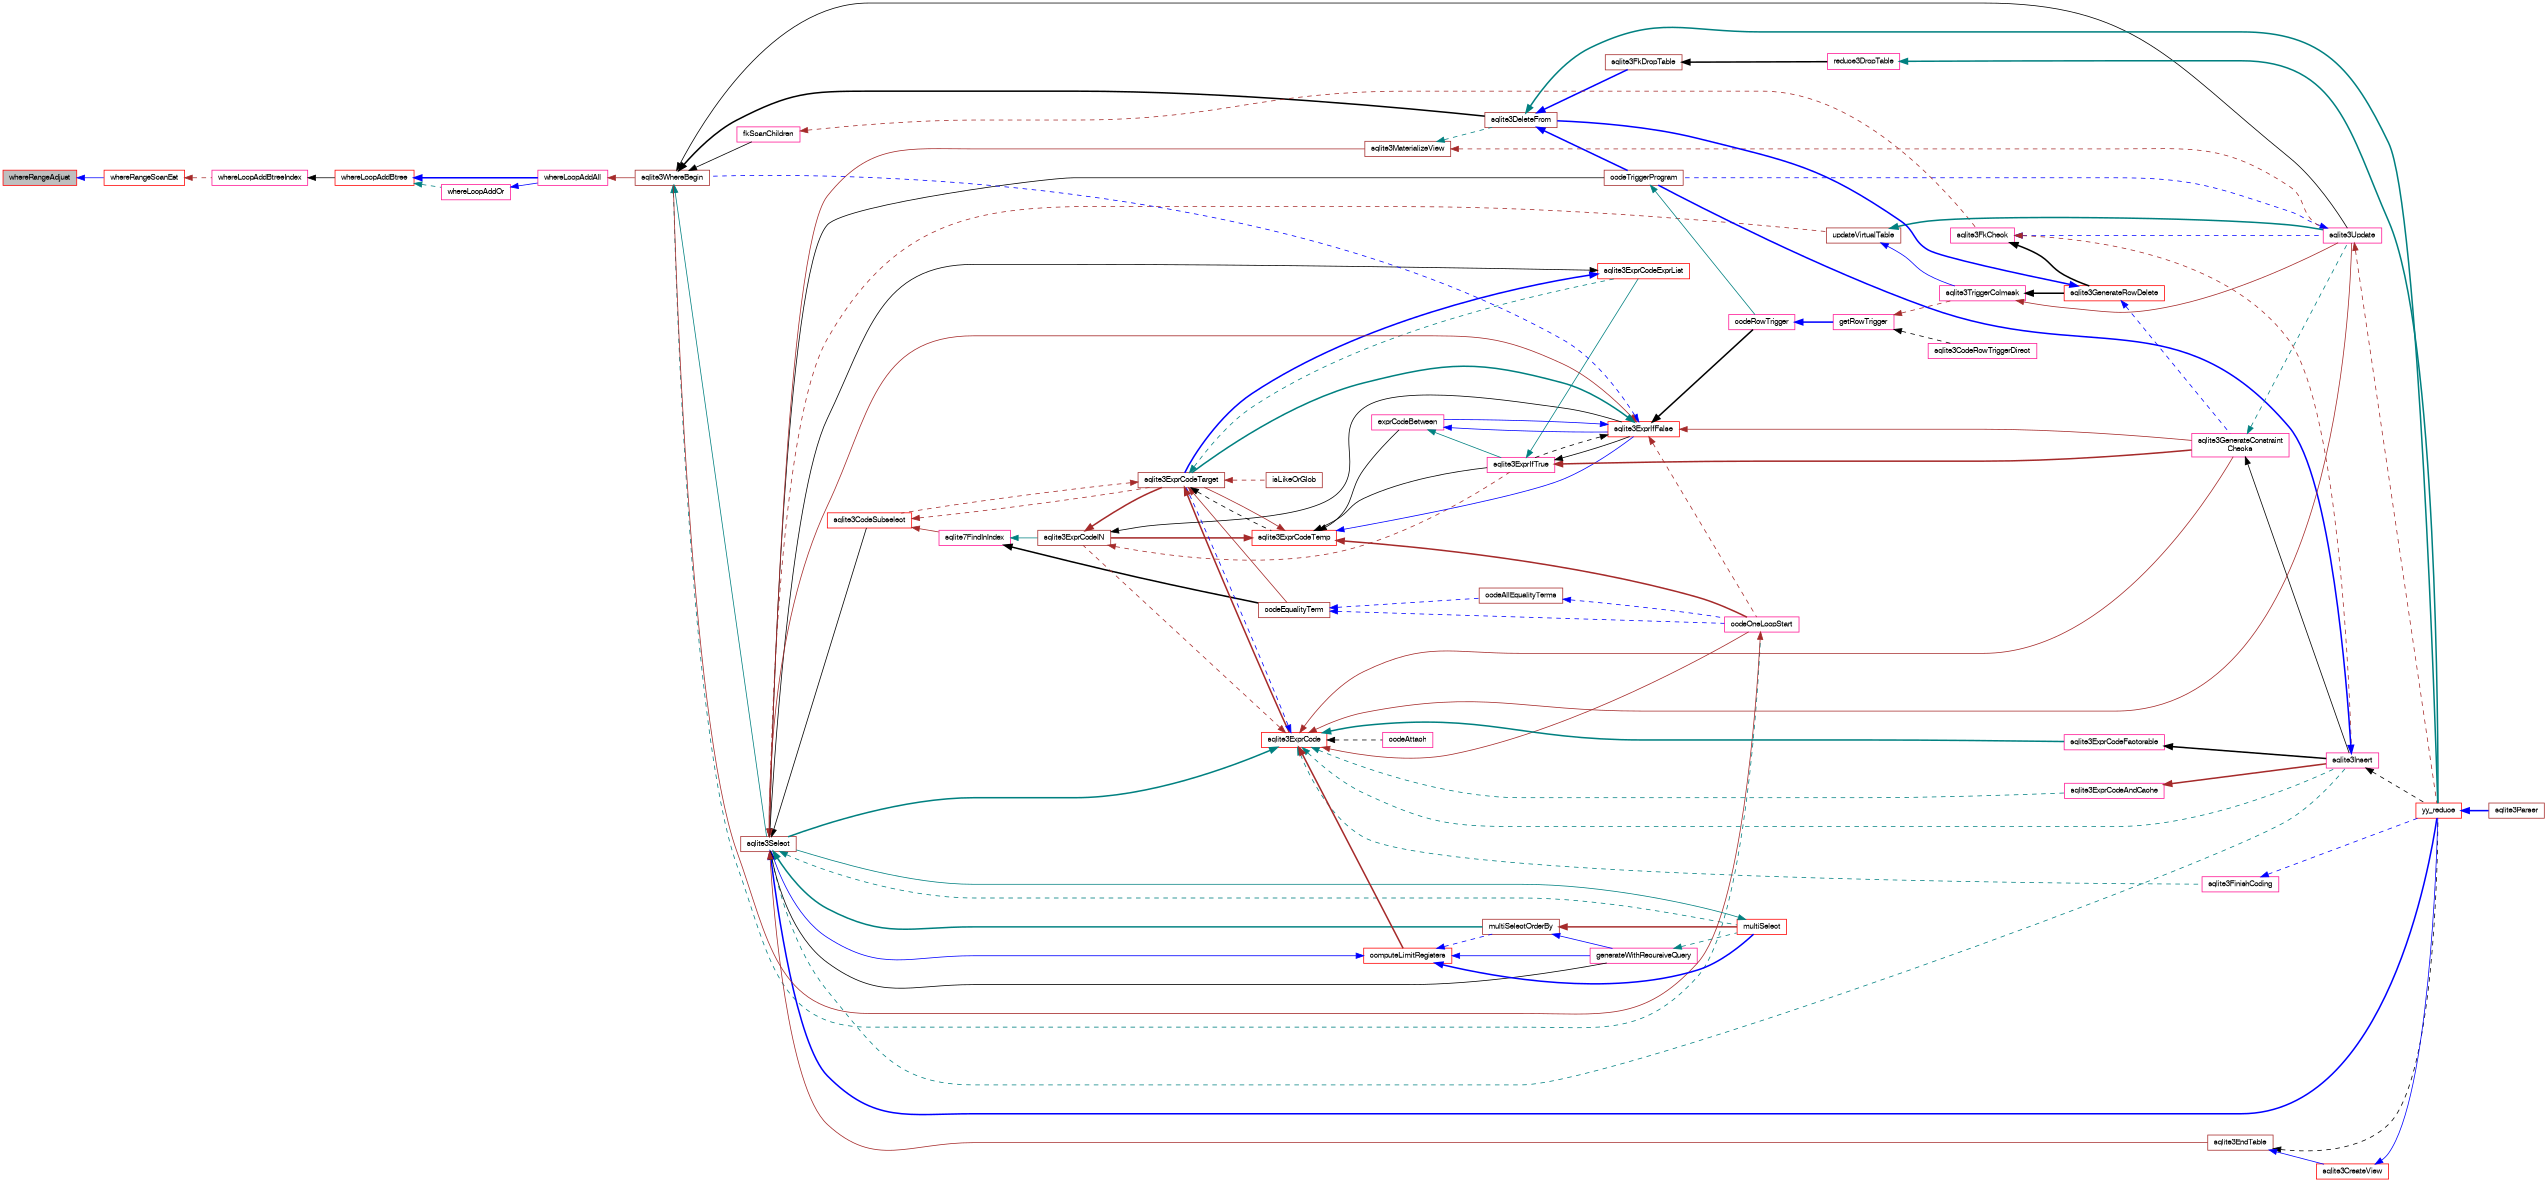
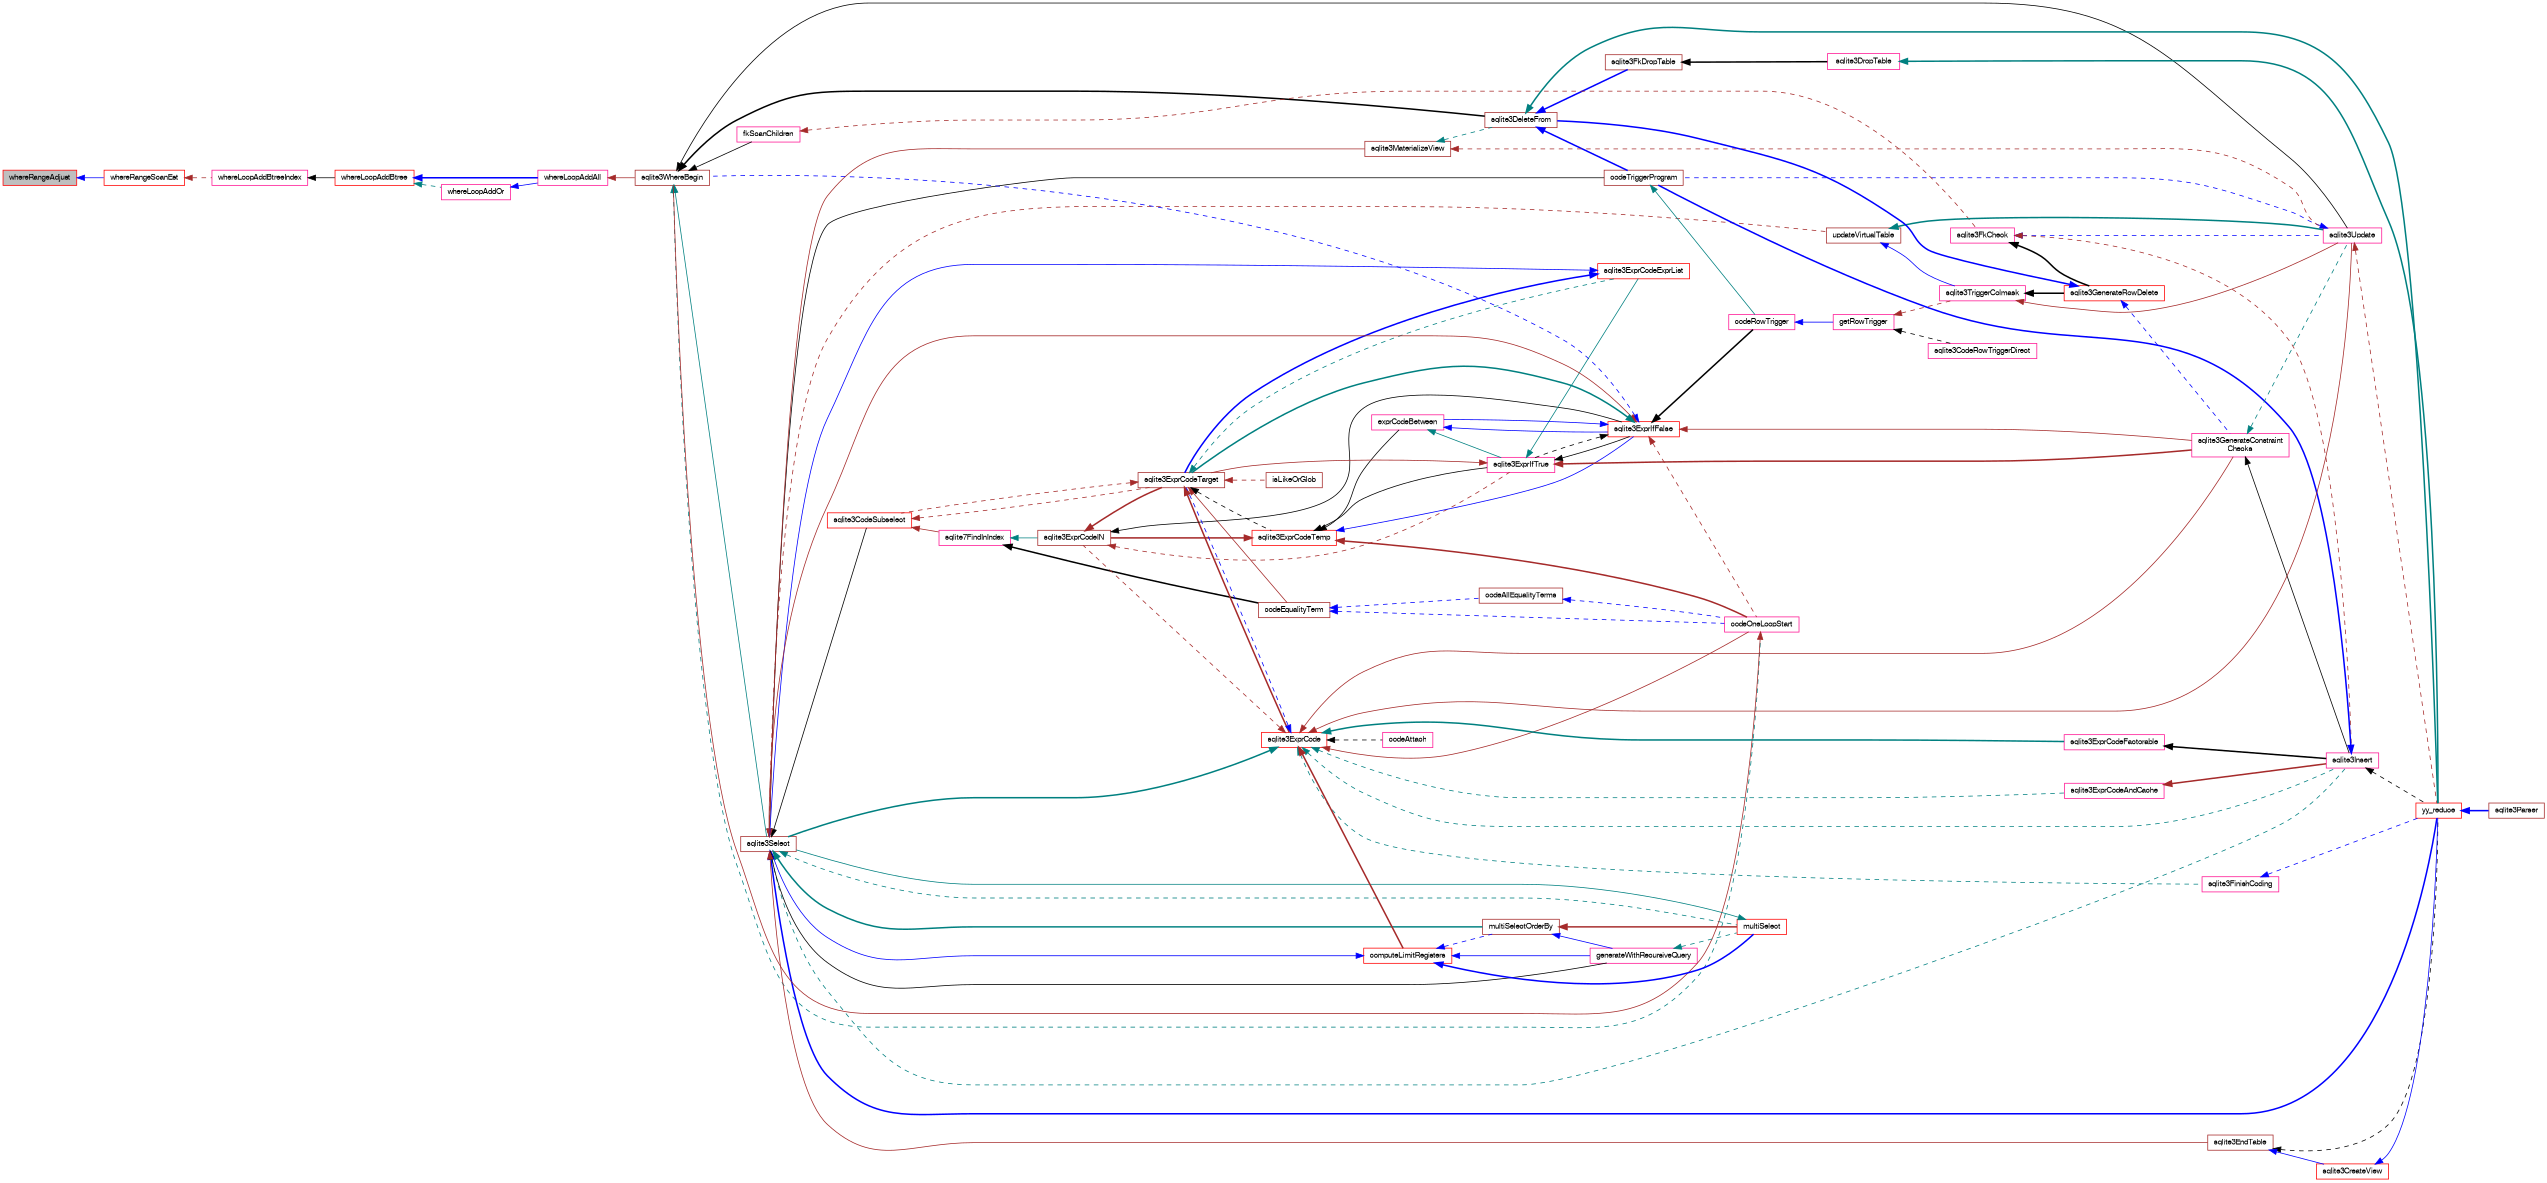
(1864, 62) -> (1864, 62)
(955, 266) -> (955, 266)
(1818, 322) -> (1818, 322)
(1242, 506) -> (1345, 460)
